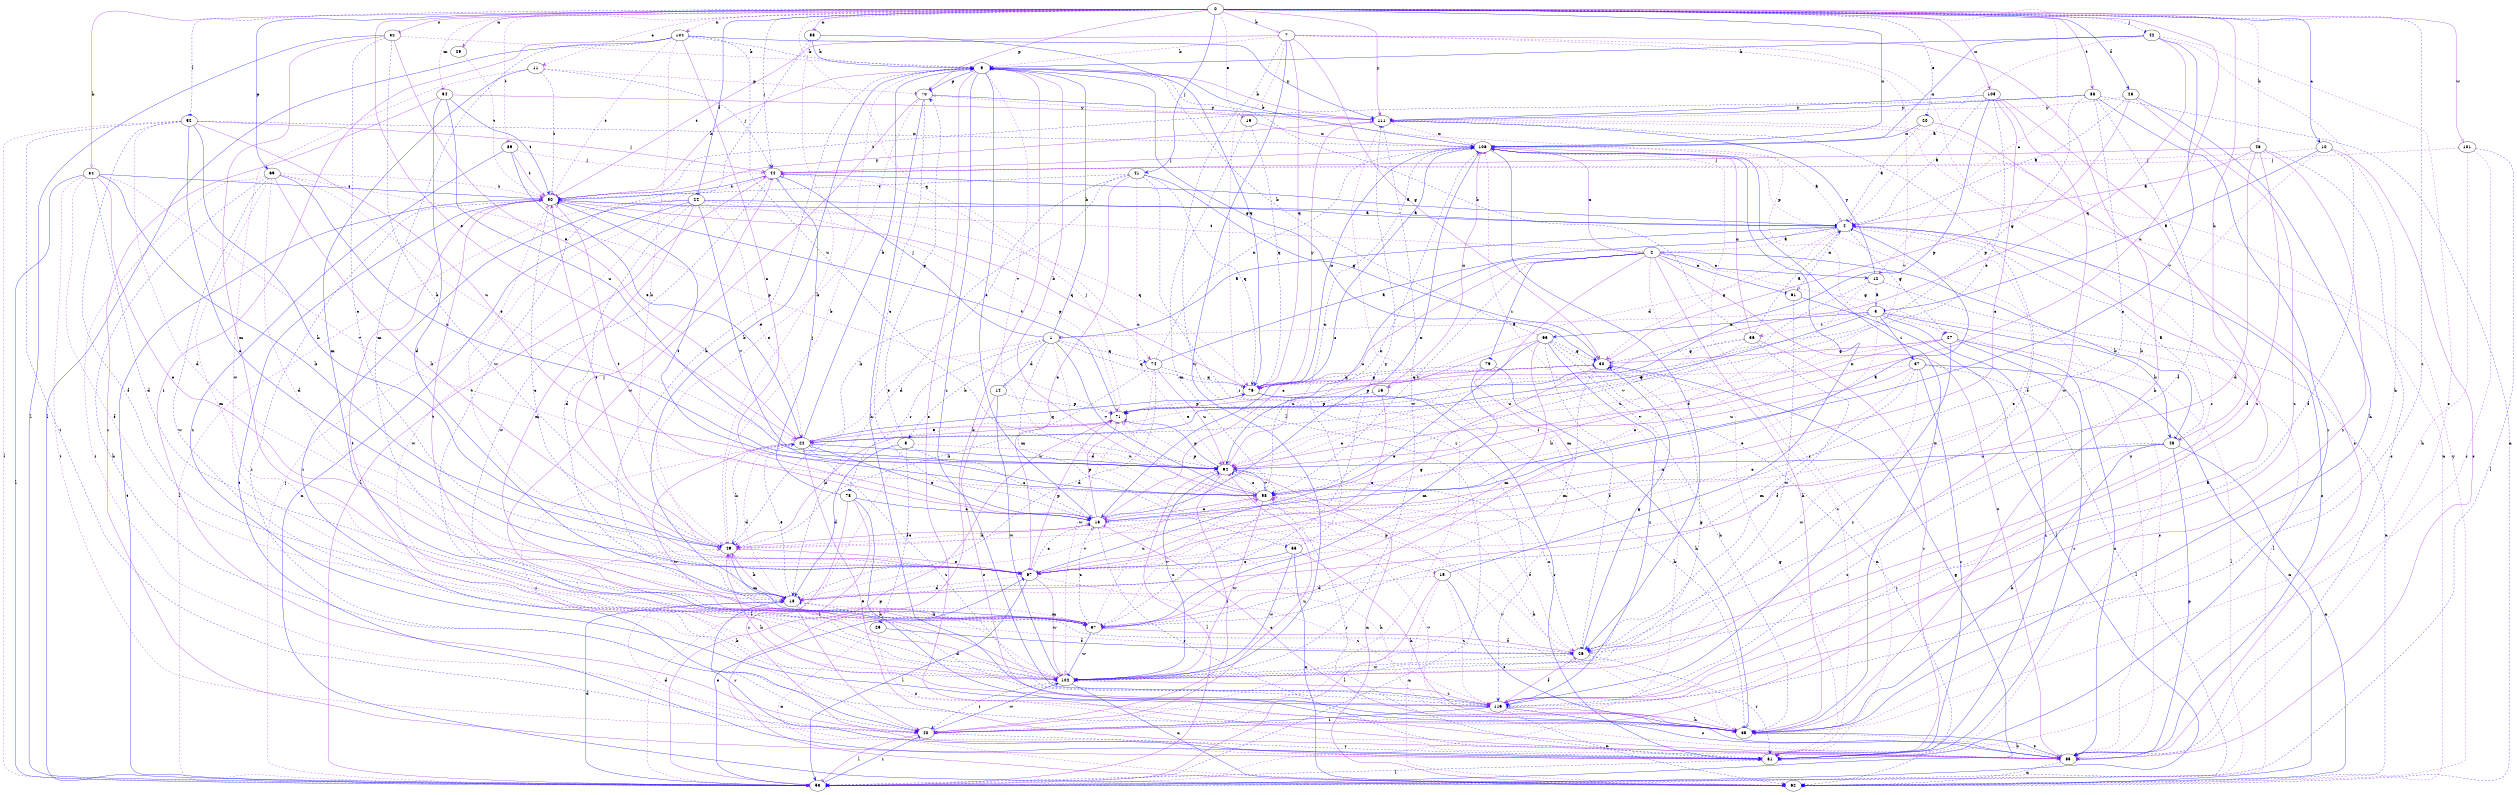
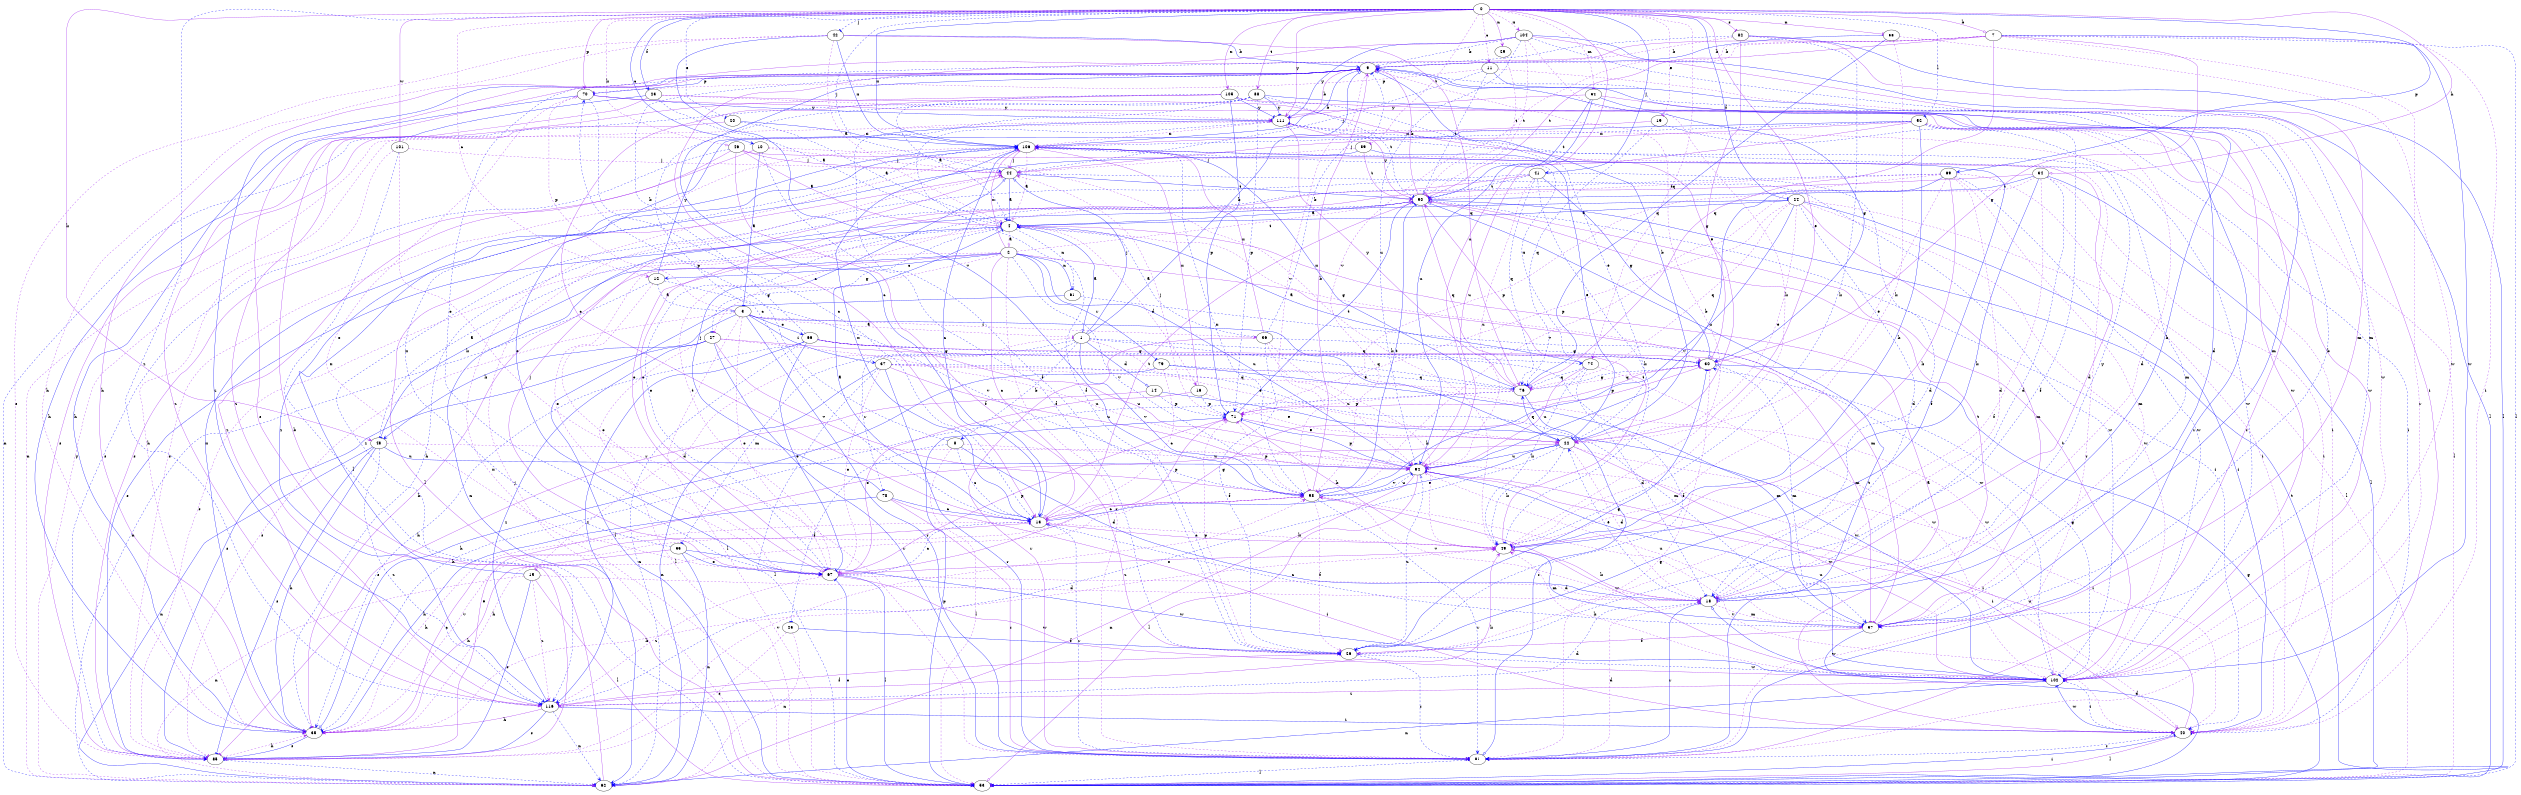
(1971, 408) -> (412, 334)
(445, 518) -> (2433, 262)
(1175, 552) -> (1728, 613)
(2190, 601) -> (277, 601)
(752, 634) -> (926, 489)
(994, 707) -> (2097, 726)
